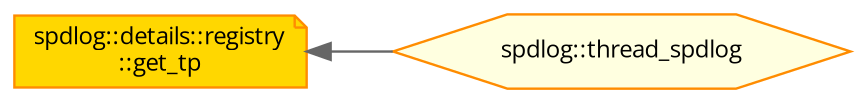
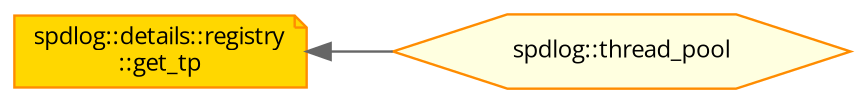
(622, 52) -> (622, 52)
